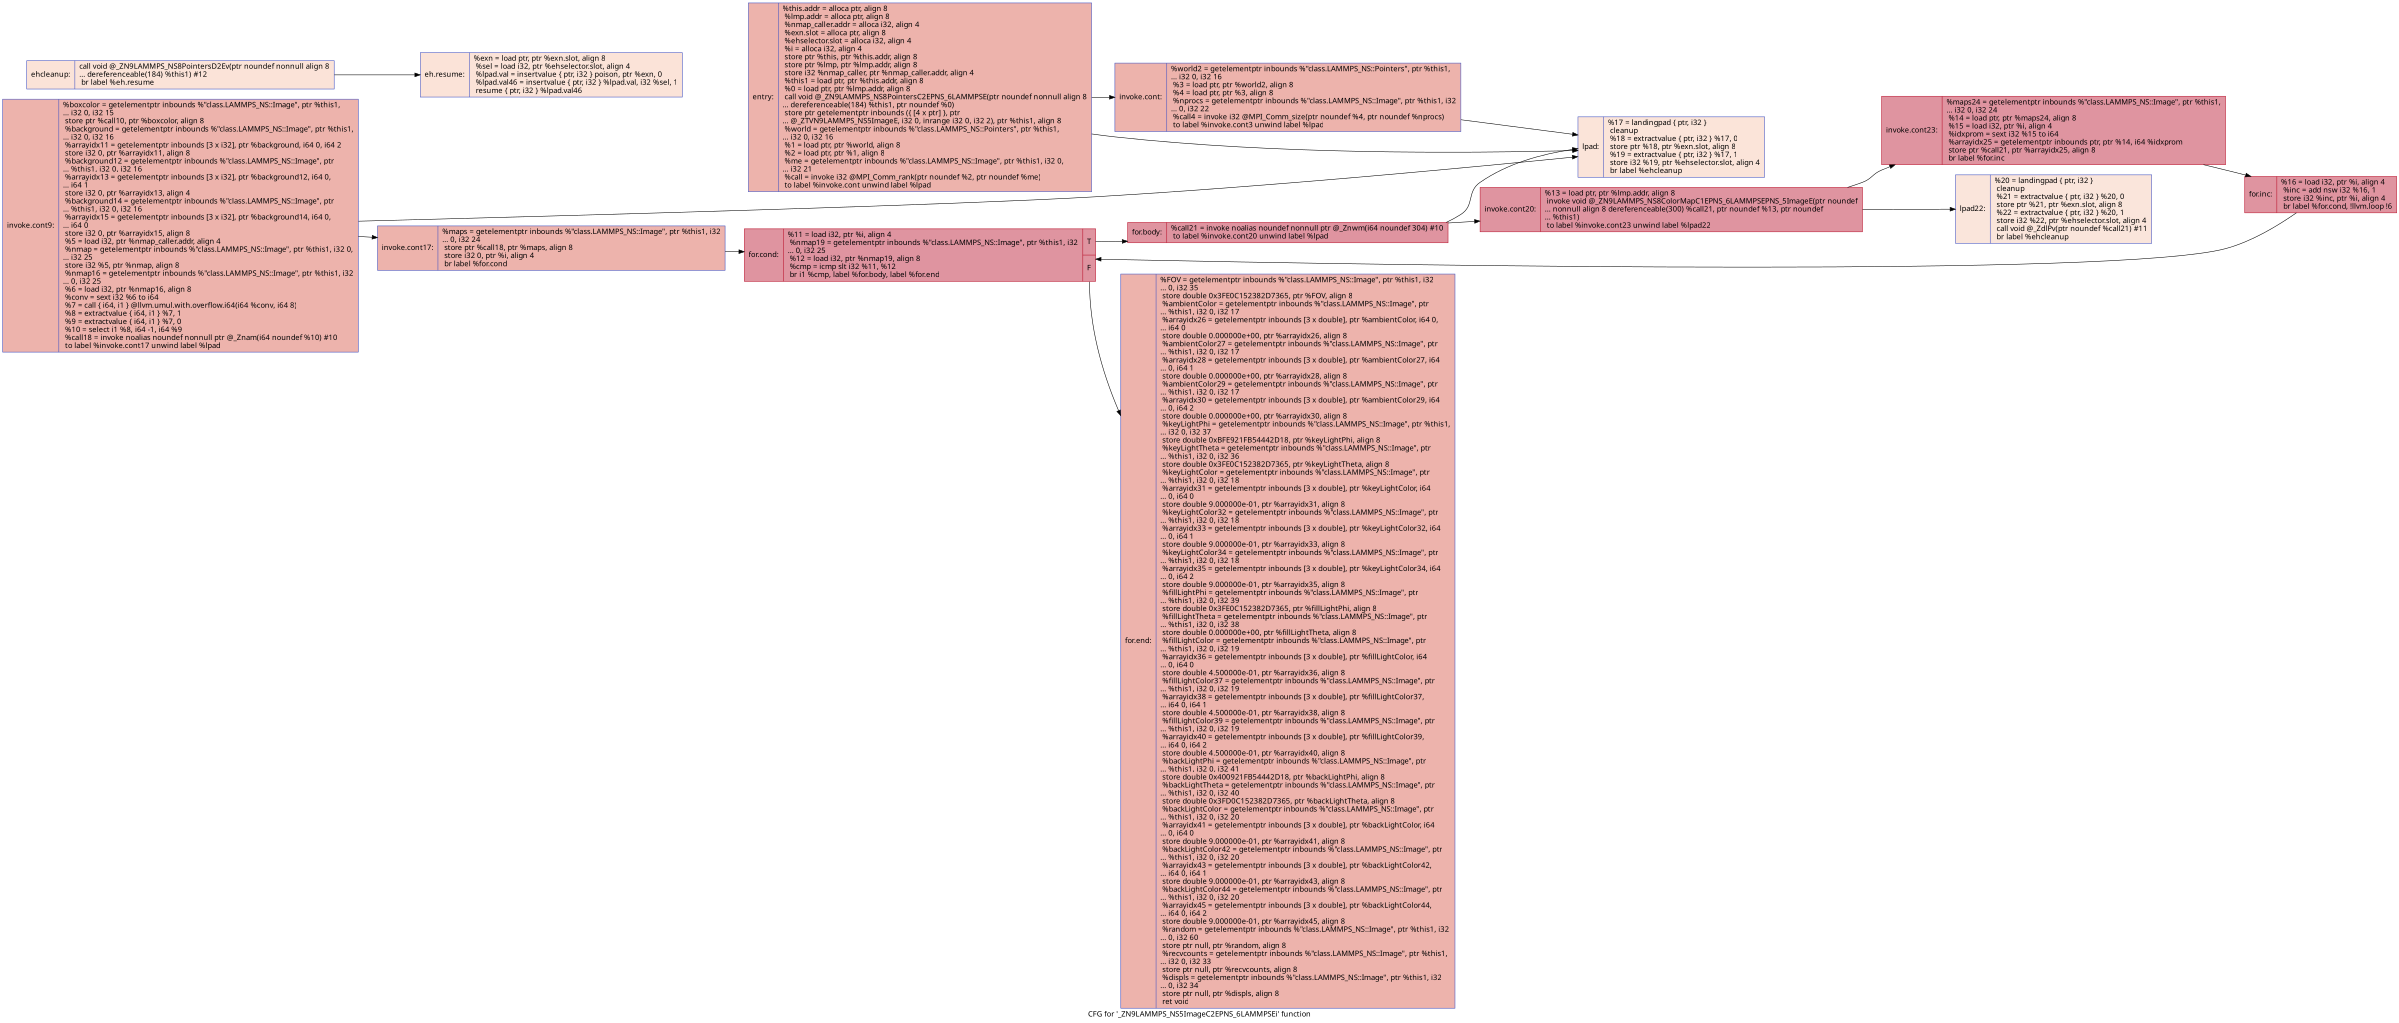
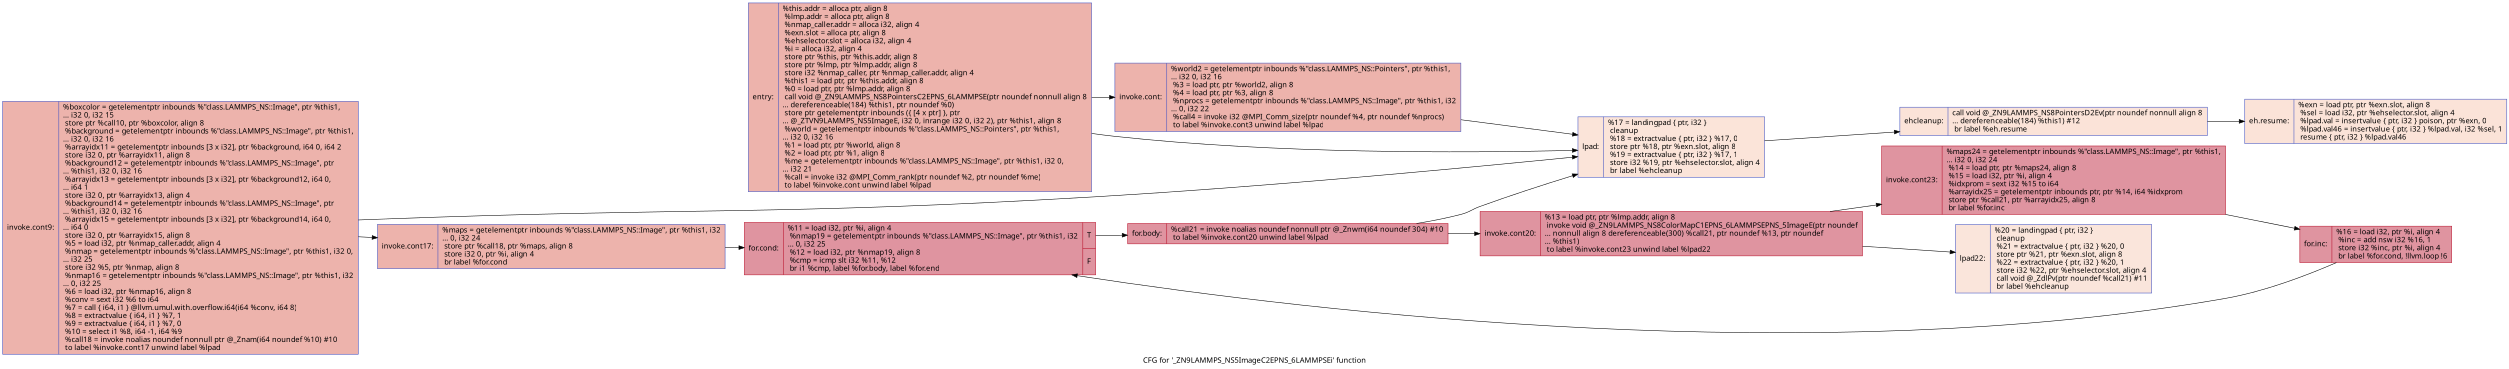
none -> (1829, 136)
(1288, 641) -> none
